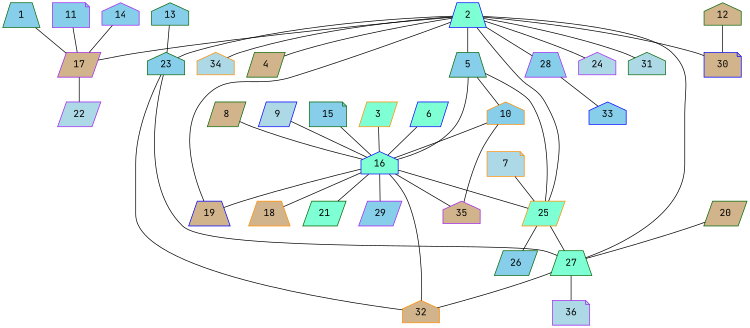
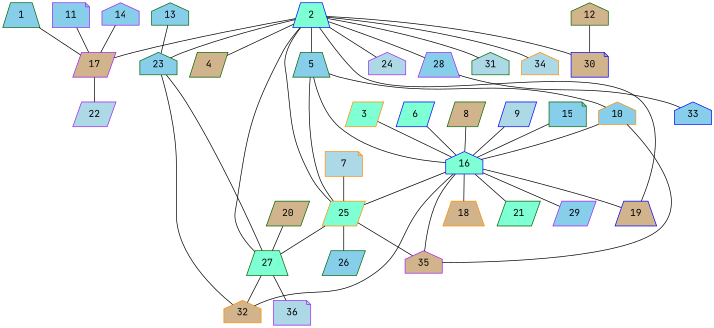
none -> (385, 239)
